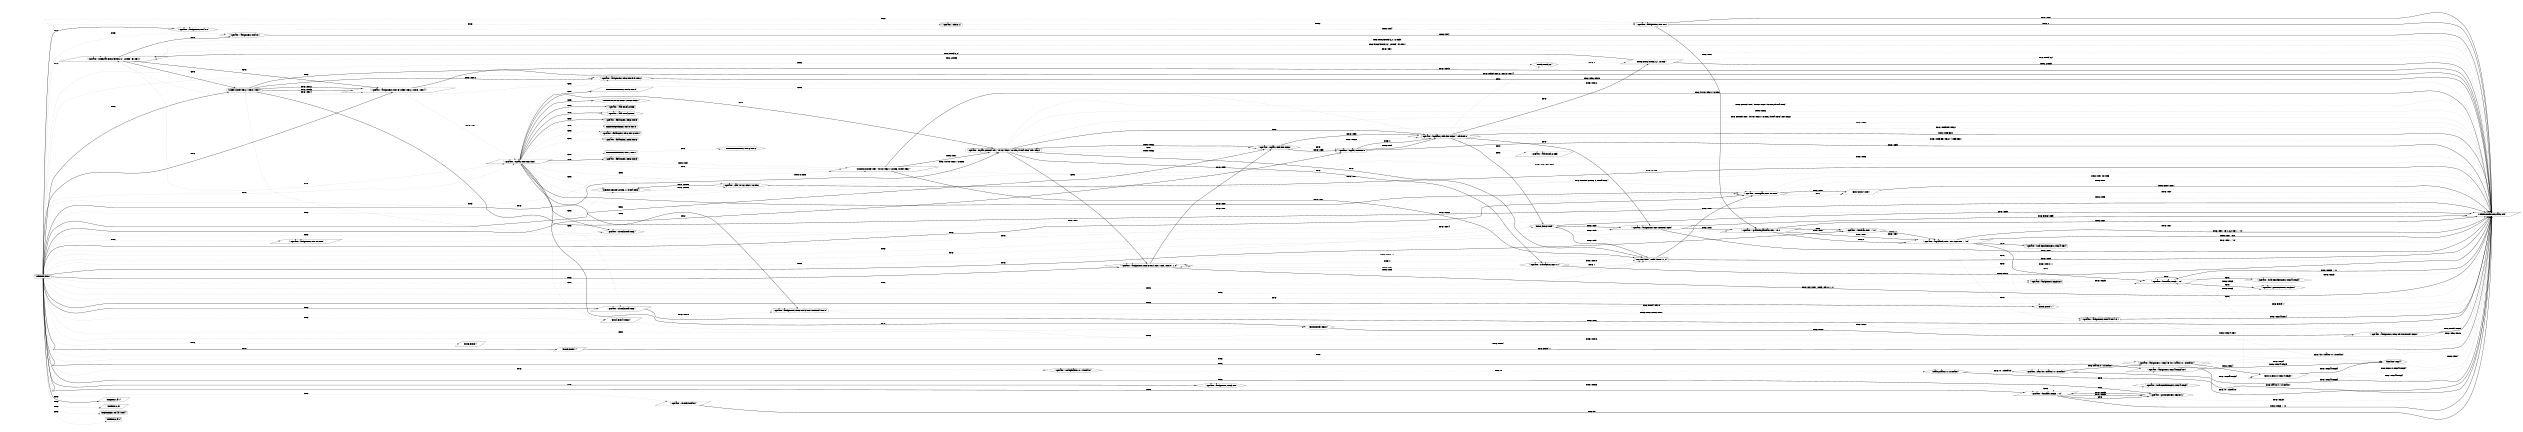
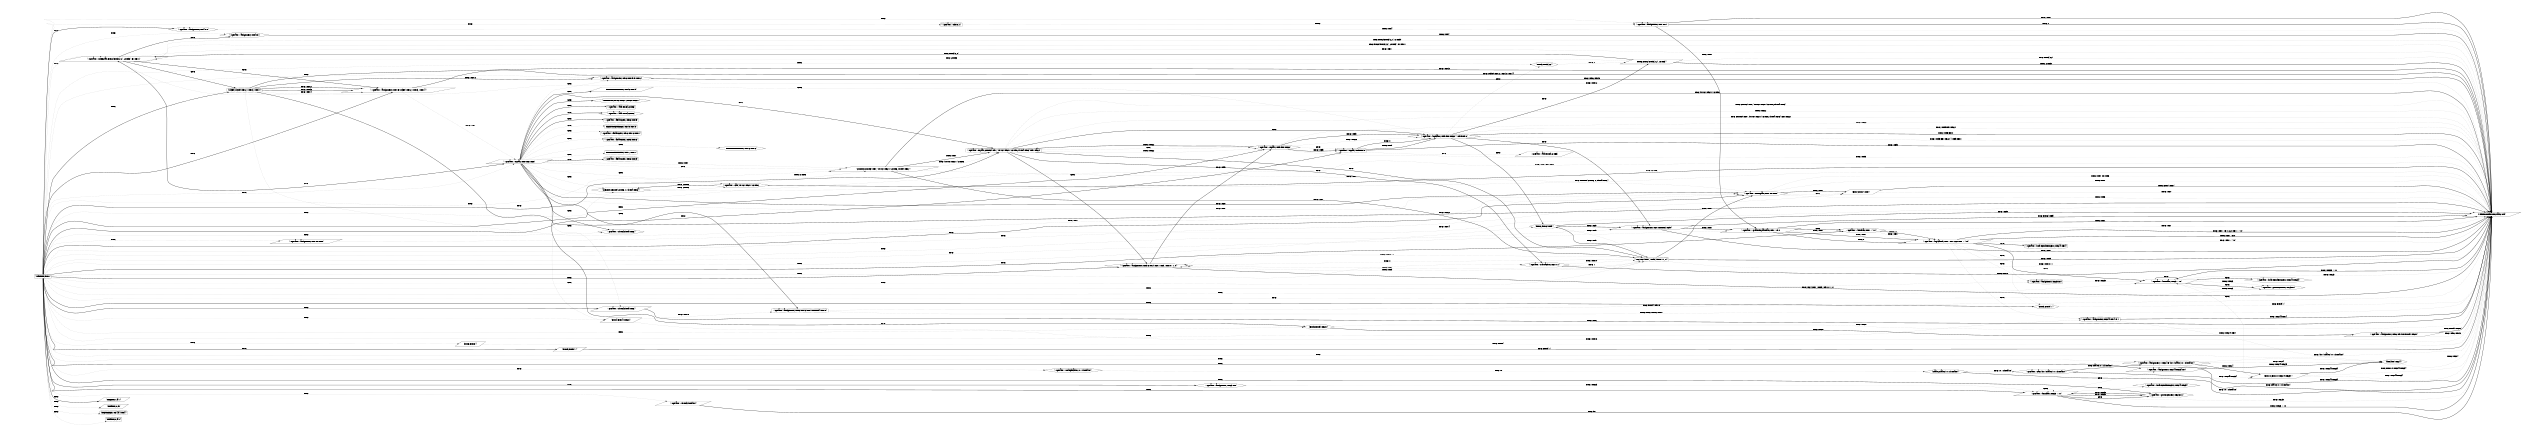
(1487, 148) -> (1443, 155)
(678, 151) -> (622, 145)
(264, 190) -> (264, 190)
none -> (786, 274)
